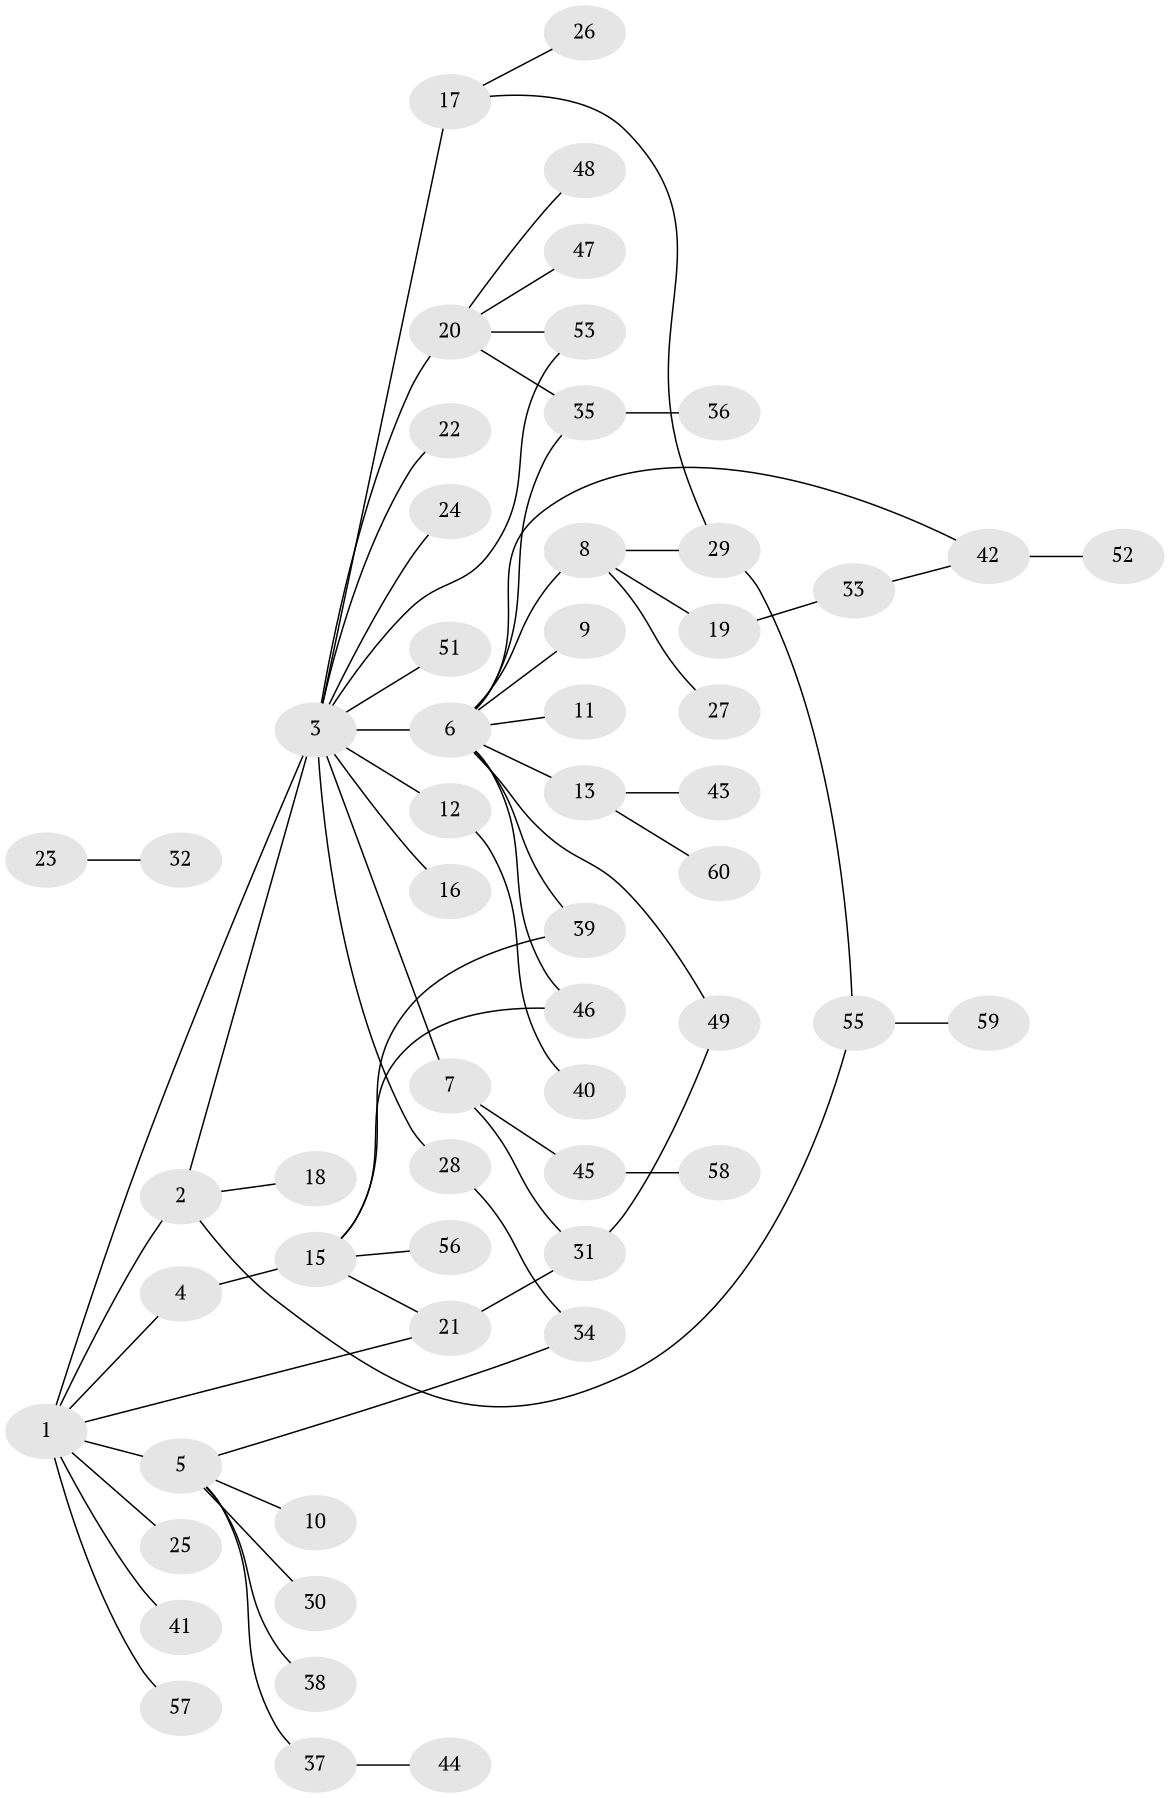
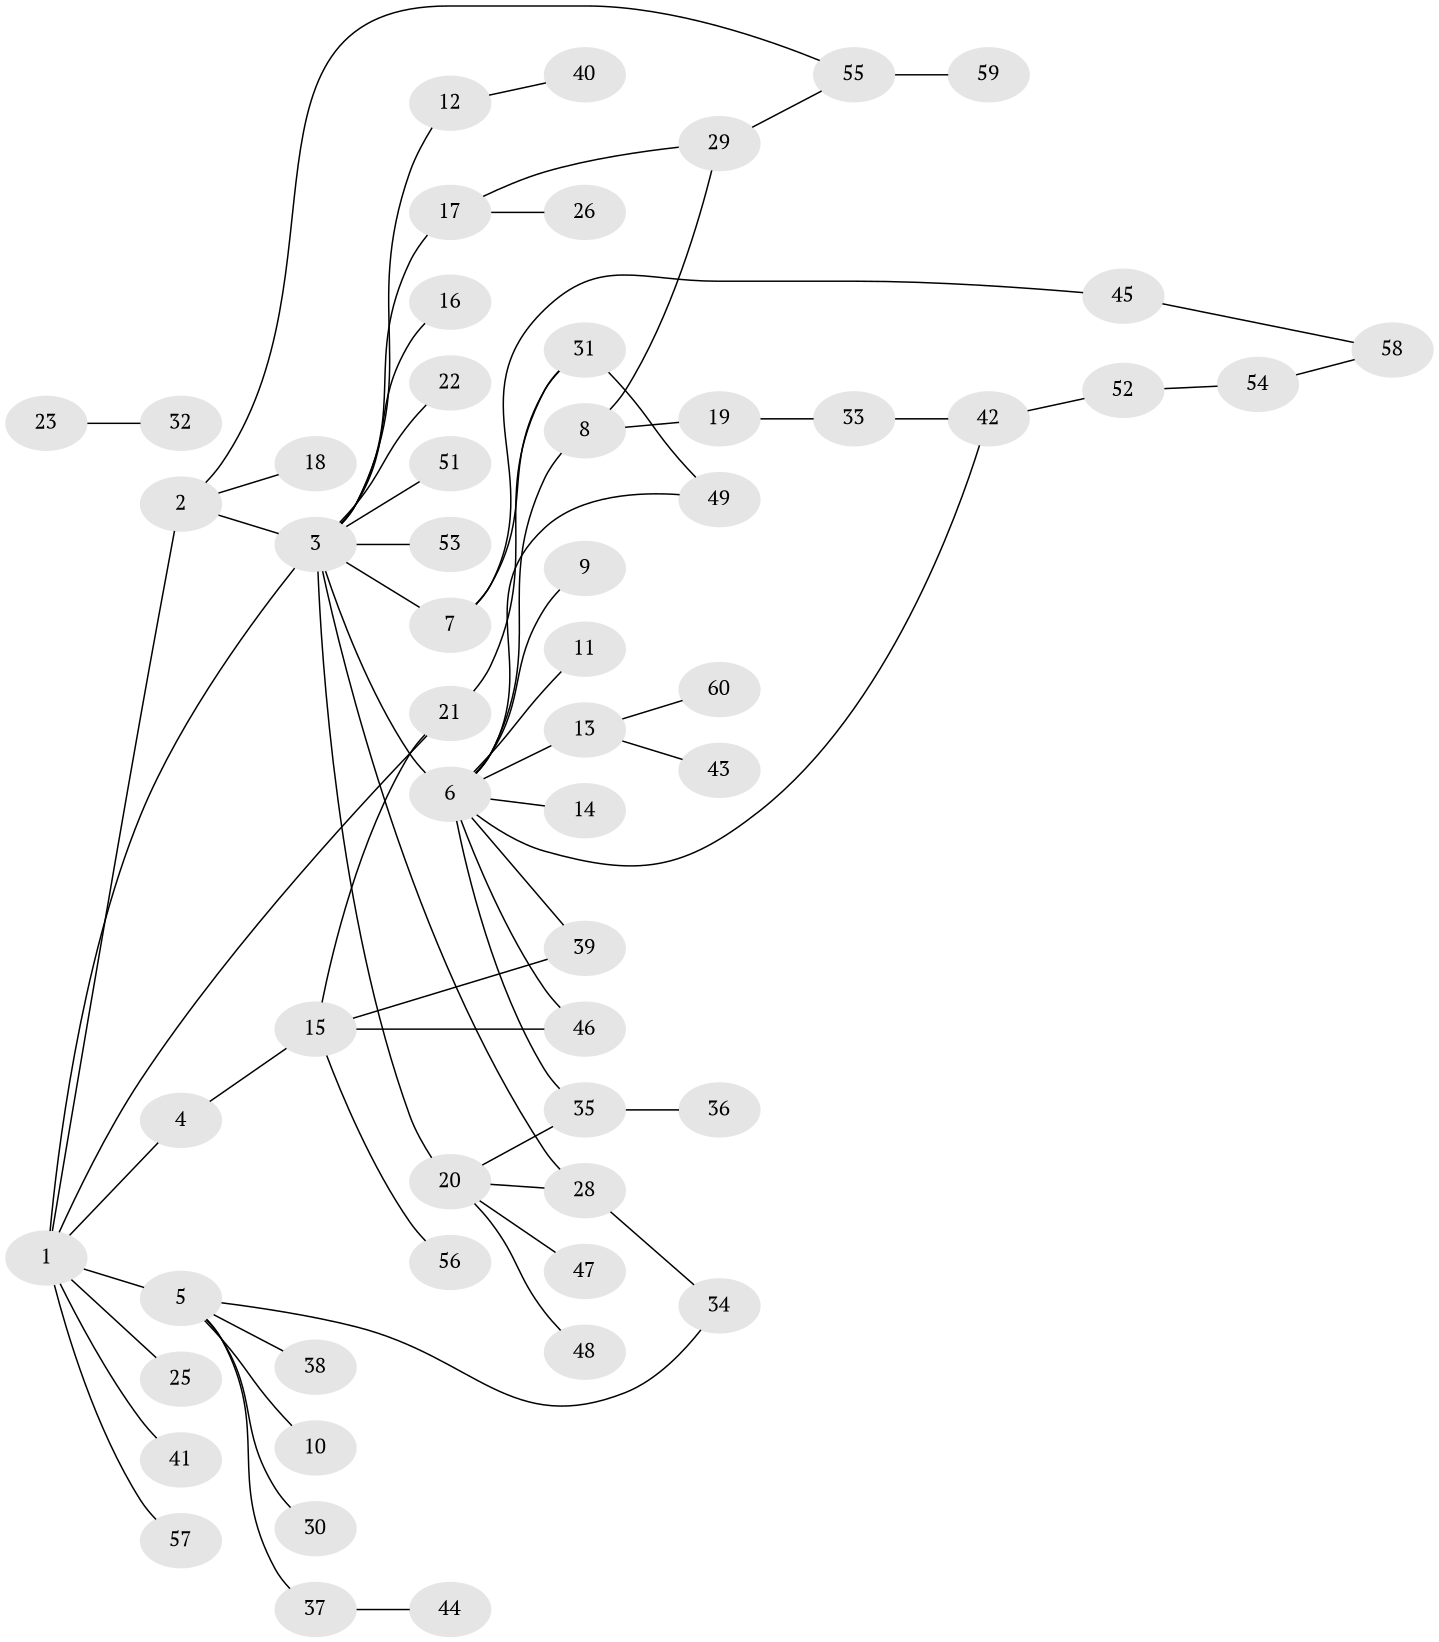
(518, 332) -> (517, 1186)
none -> (1258, 384)
(450, 512) -> none
(719, 712) -> none
none -> (585, 811)
